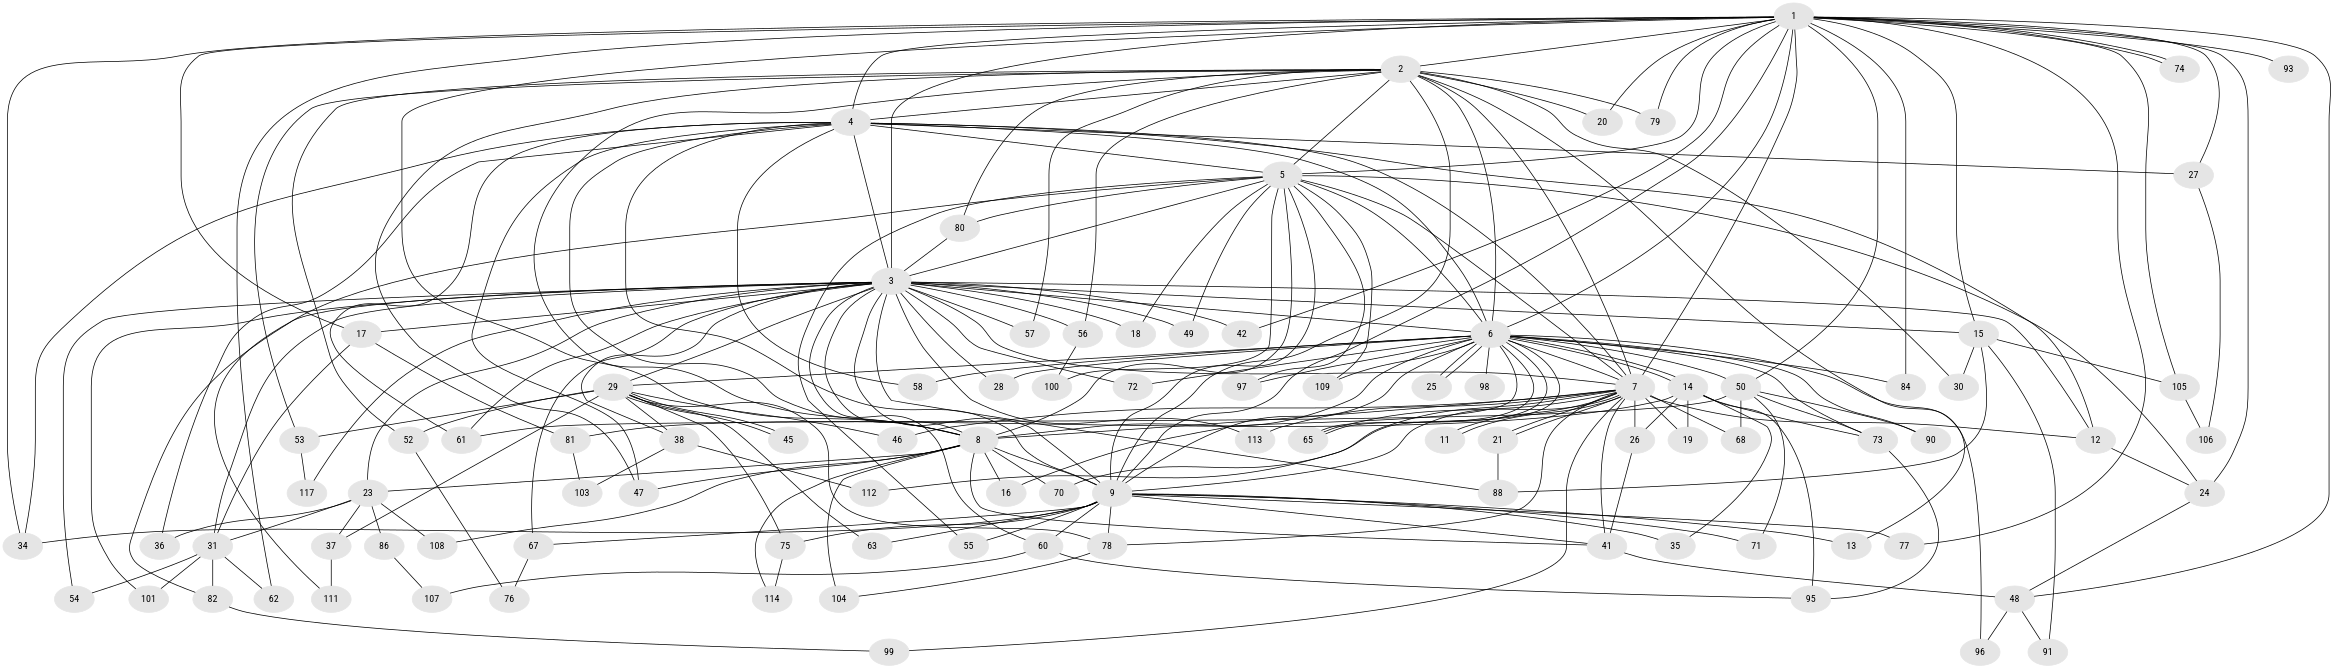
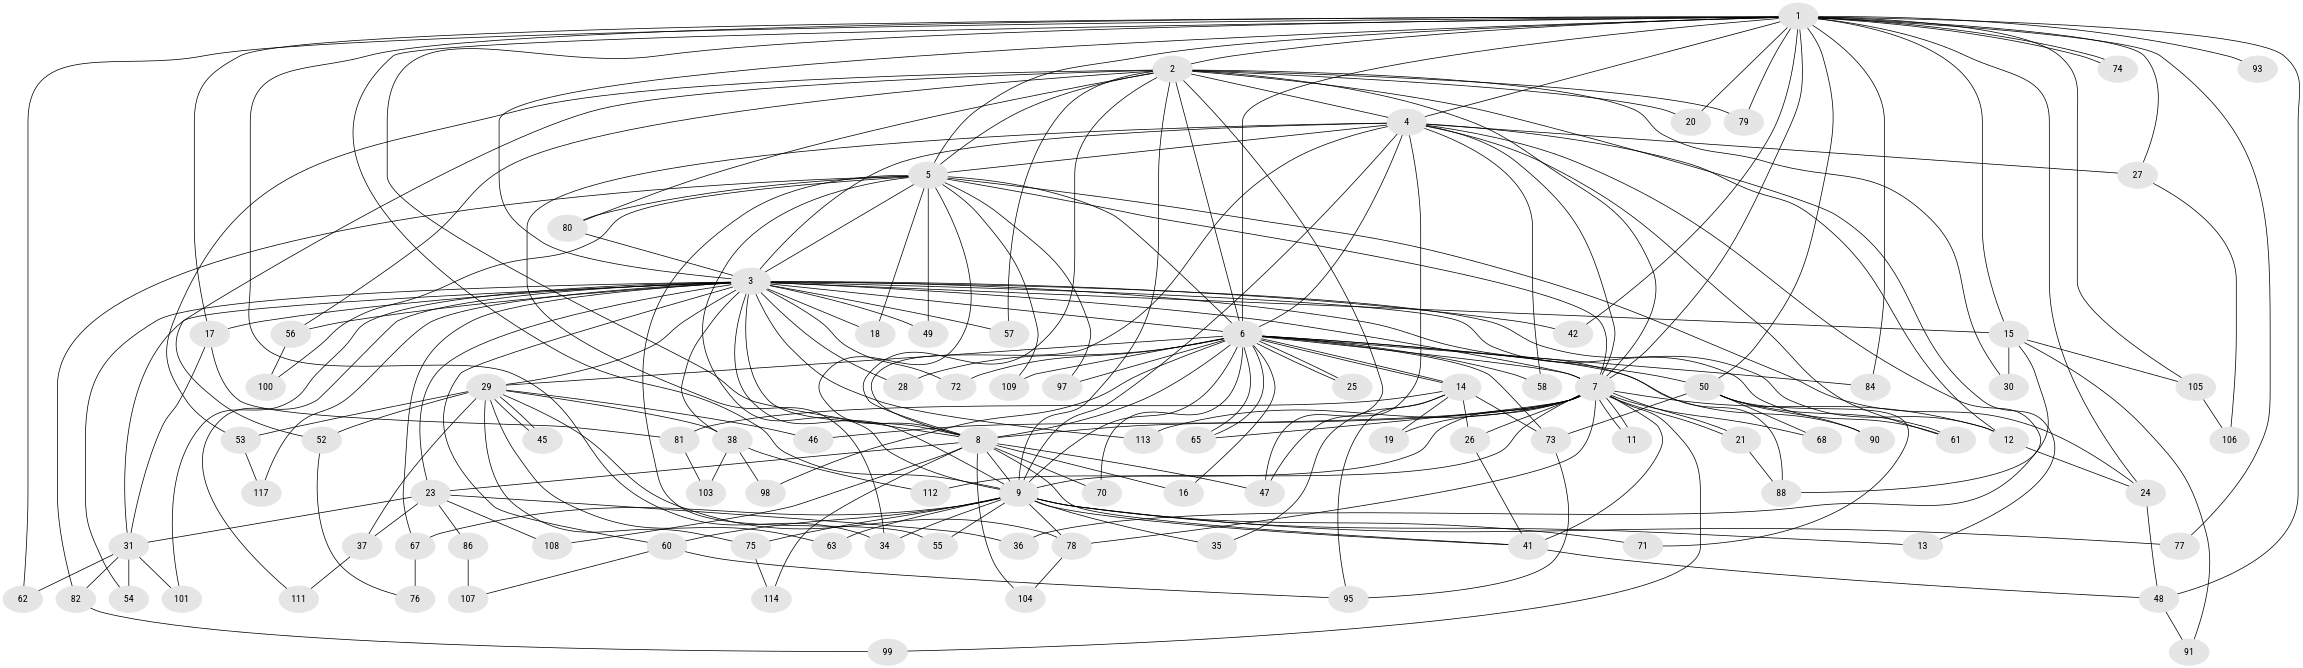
none -> (749, 467)
(1980, 652) -> none
